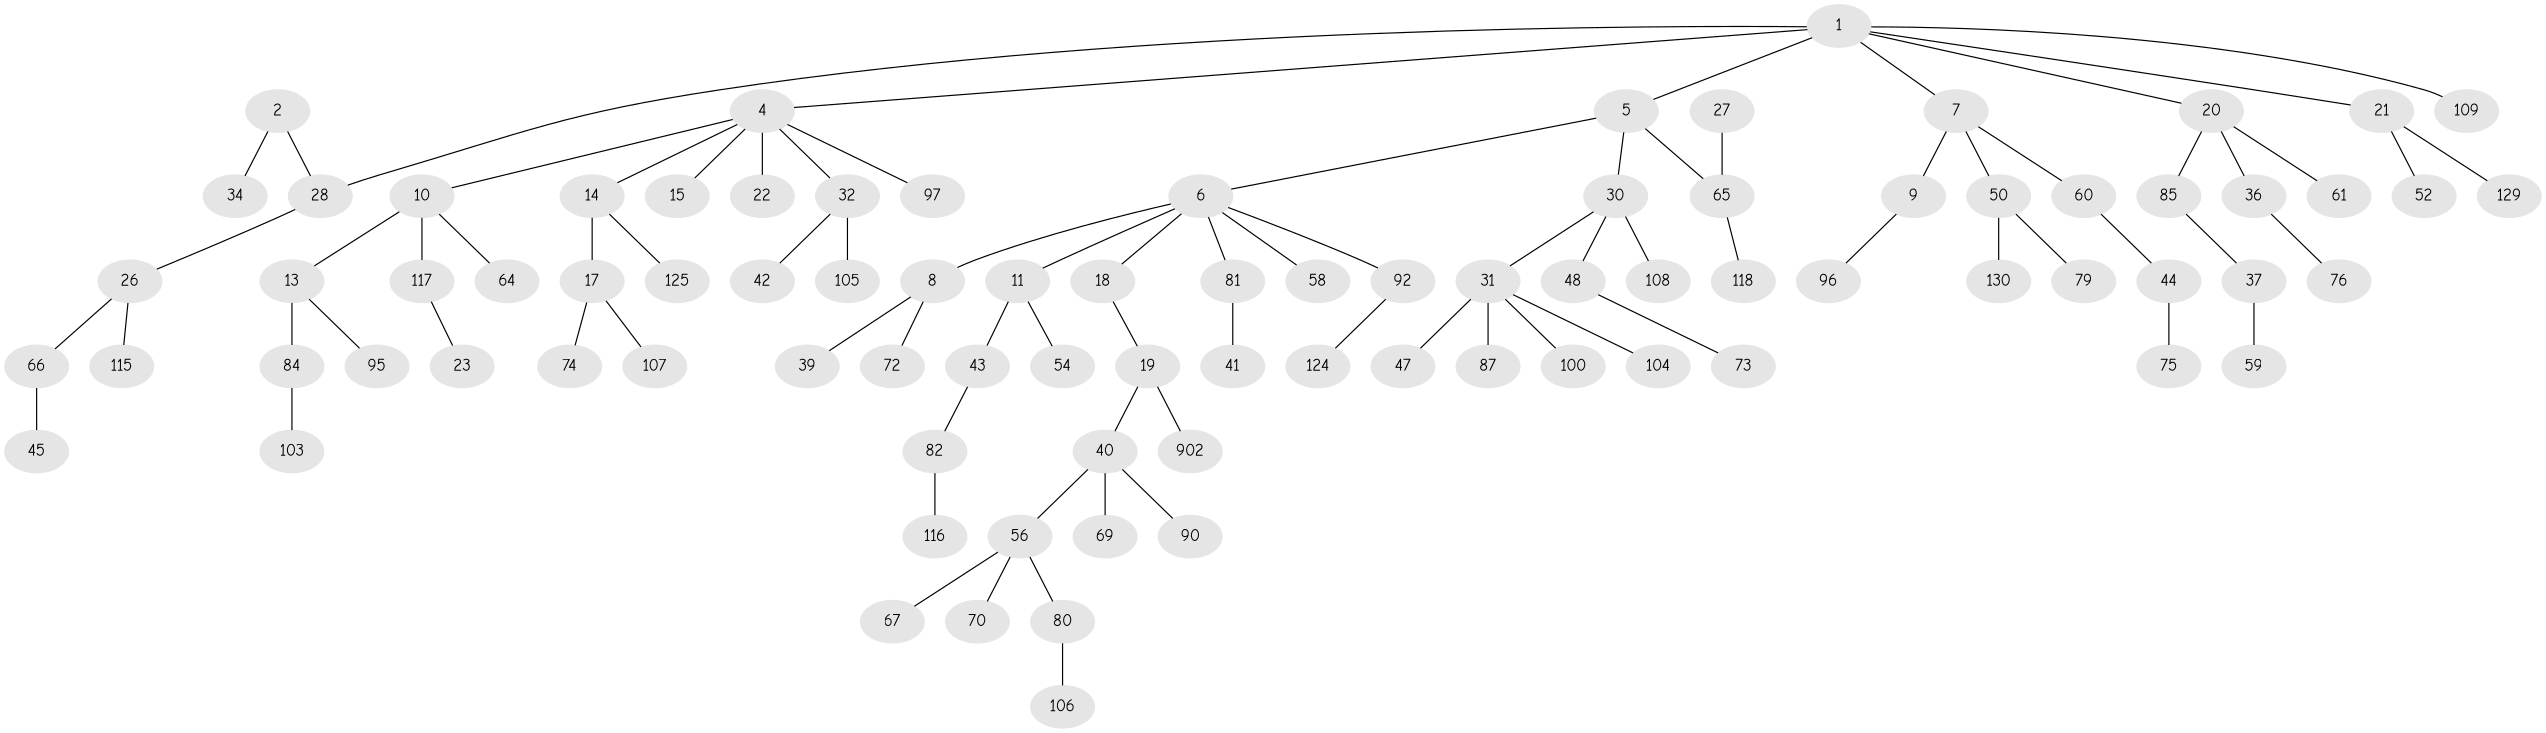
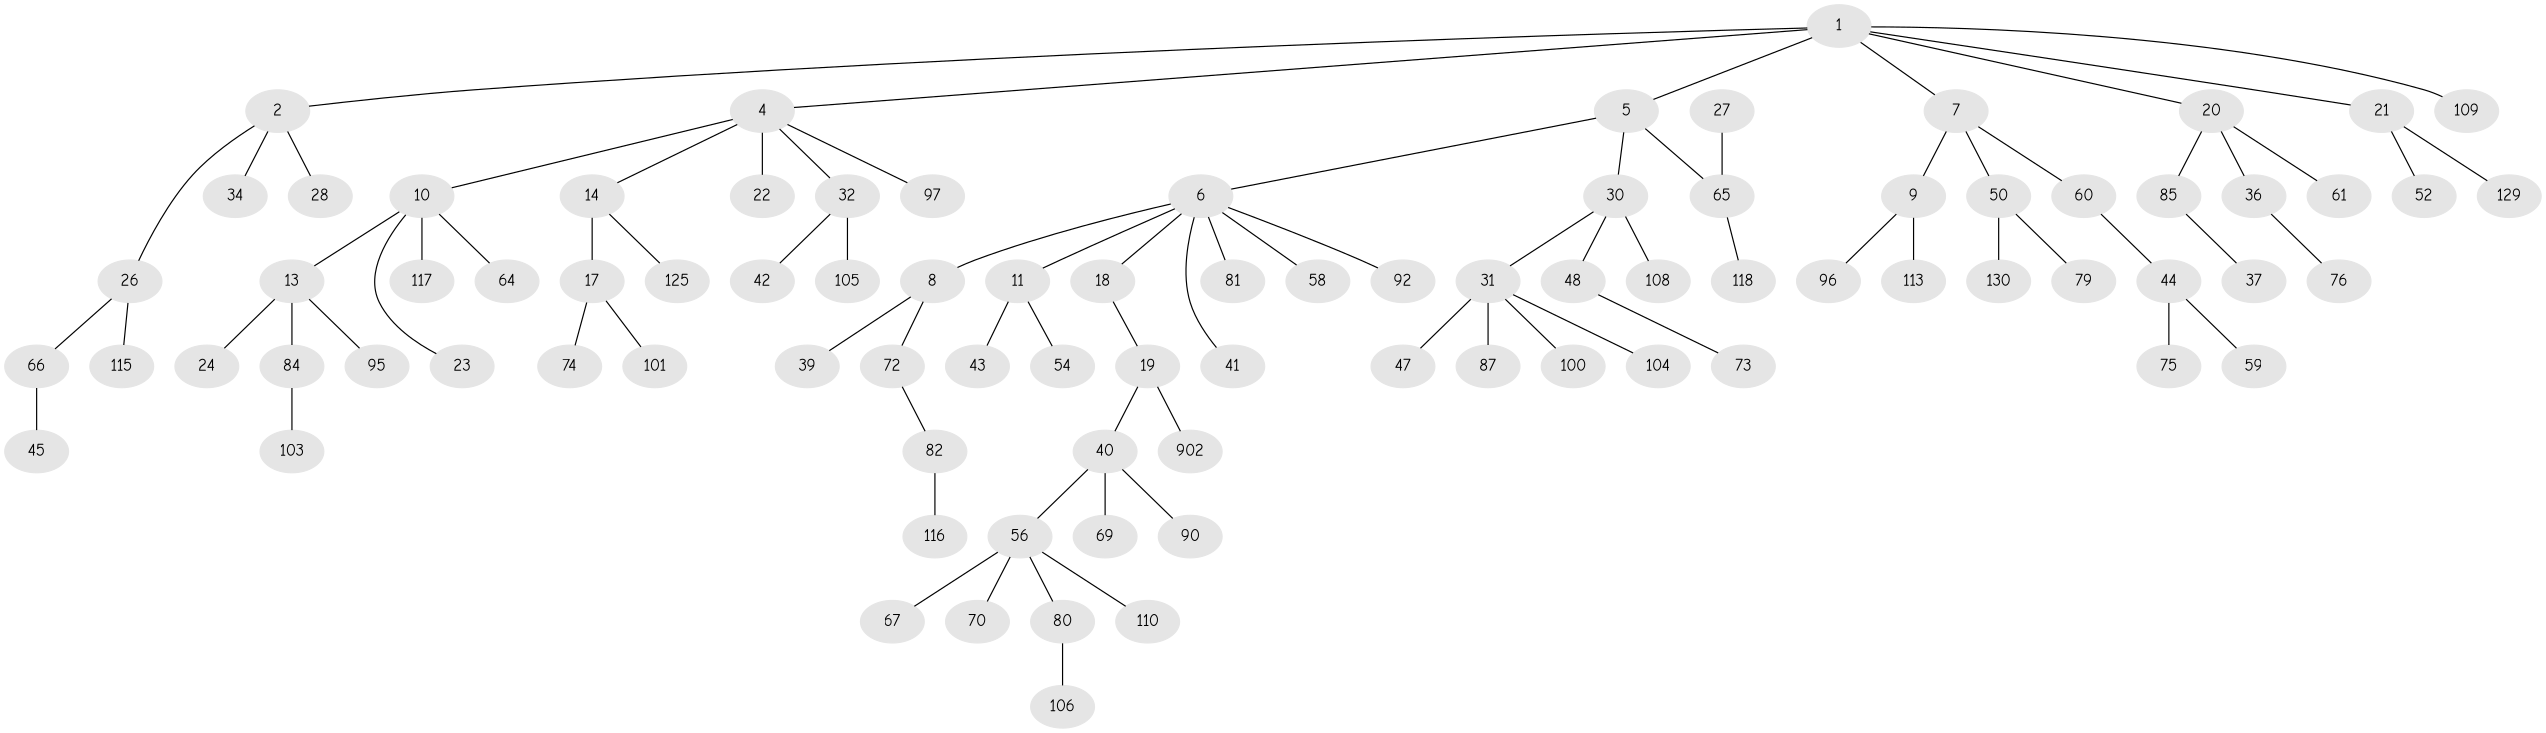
(1070, 51) -> (1057, 56)
(677, 196) -> none
(226, 240) -> (185, 184)
none -> (1914, 281)
(442, 324) -> (376, 294)
(1233, 324) -> (1187, 286)
(2254, 324) -> (2211, 324)
none -> (207, 366)
(655, 366) -> (655, 366)
(1318, 366) -> none
(956, 409) -> (914, 409)
none -> (1148, 622)
